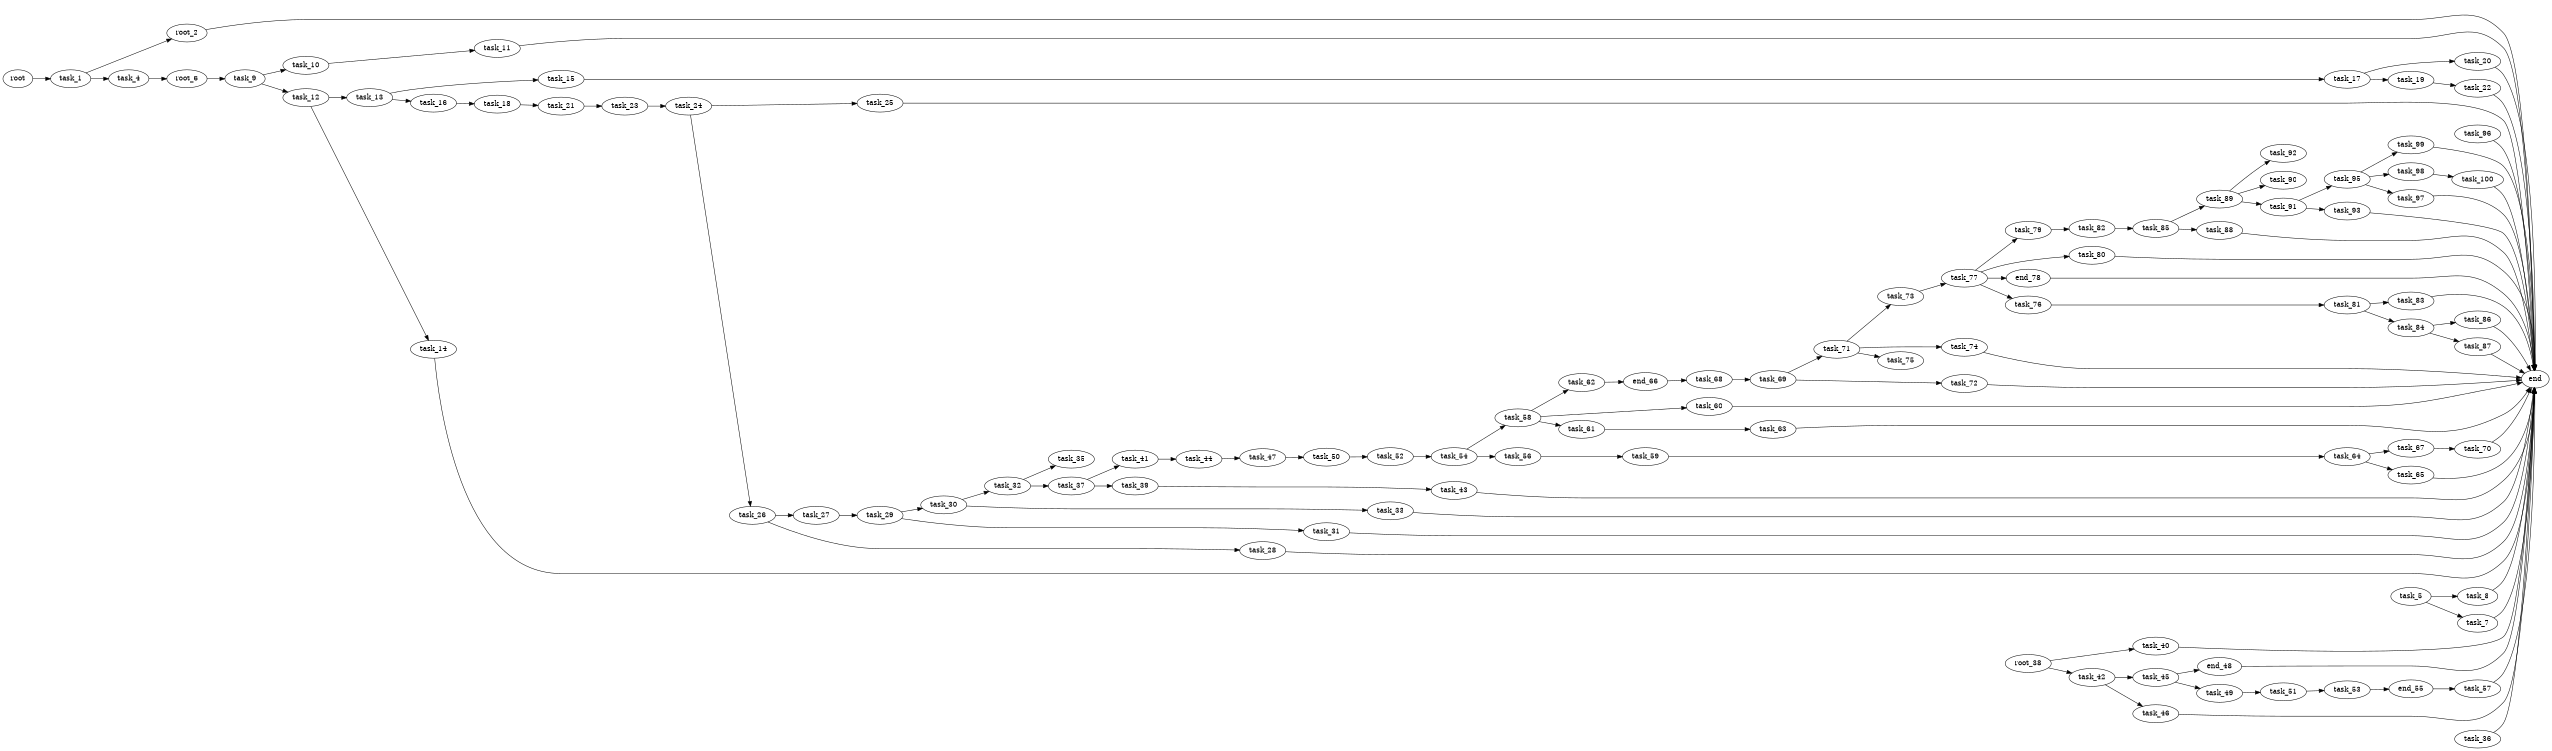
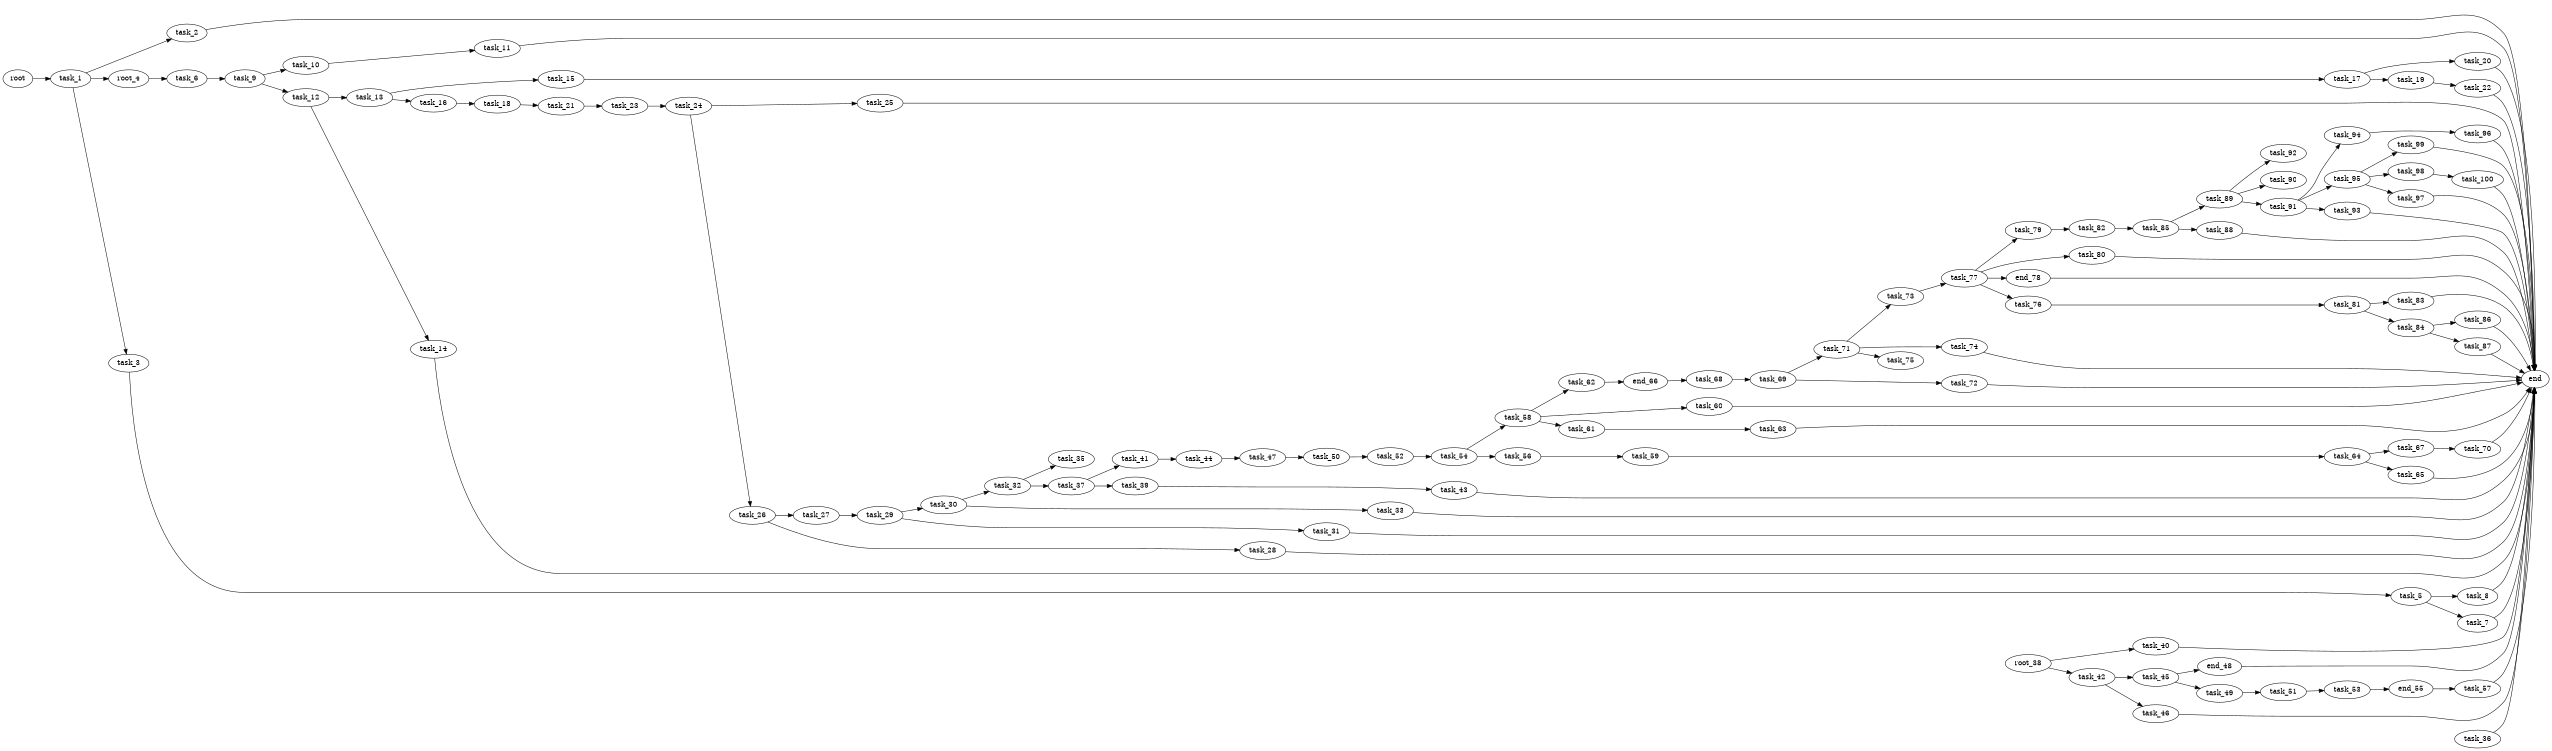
(187, 33) -> (187, 33)
(129, 79) -> (129, 79)
(187, 79) -> (187, 79)
none -> (2347, 135)
none -> (129, 363)
